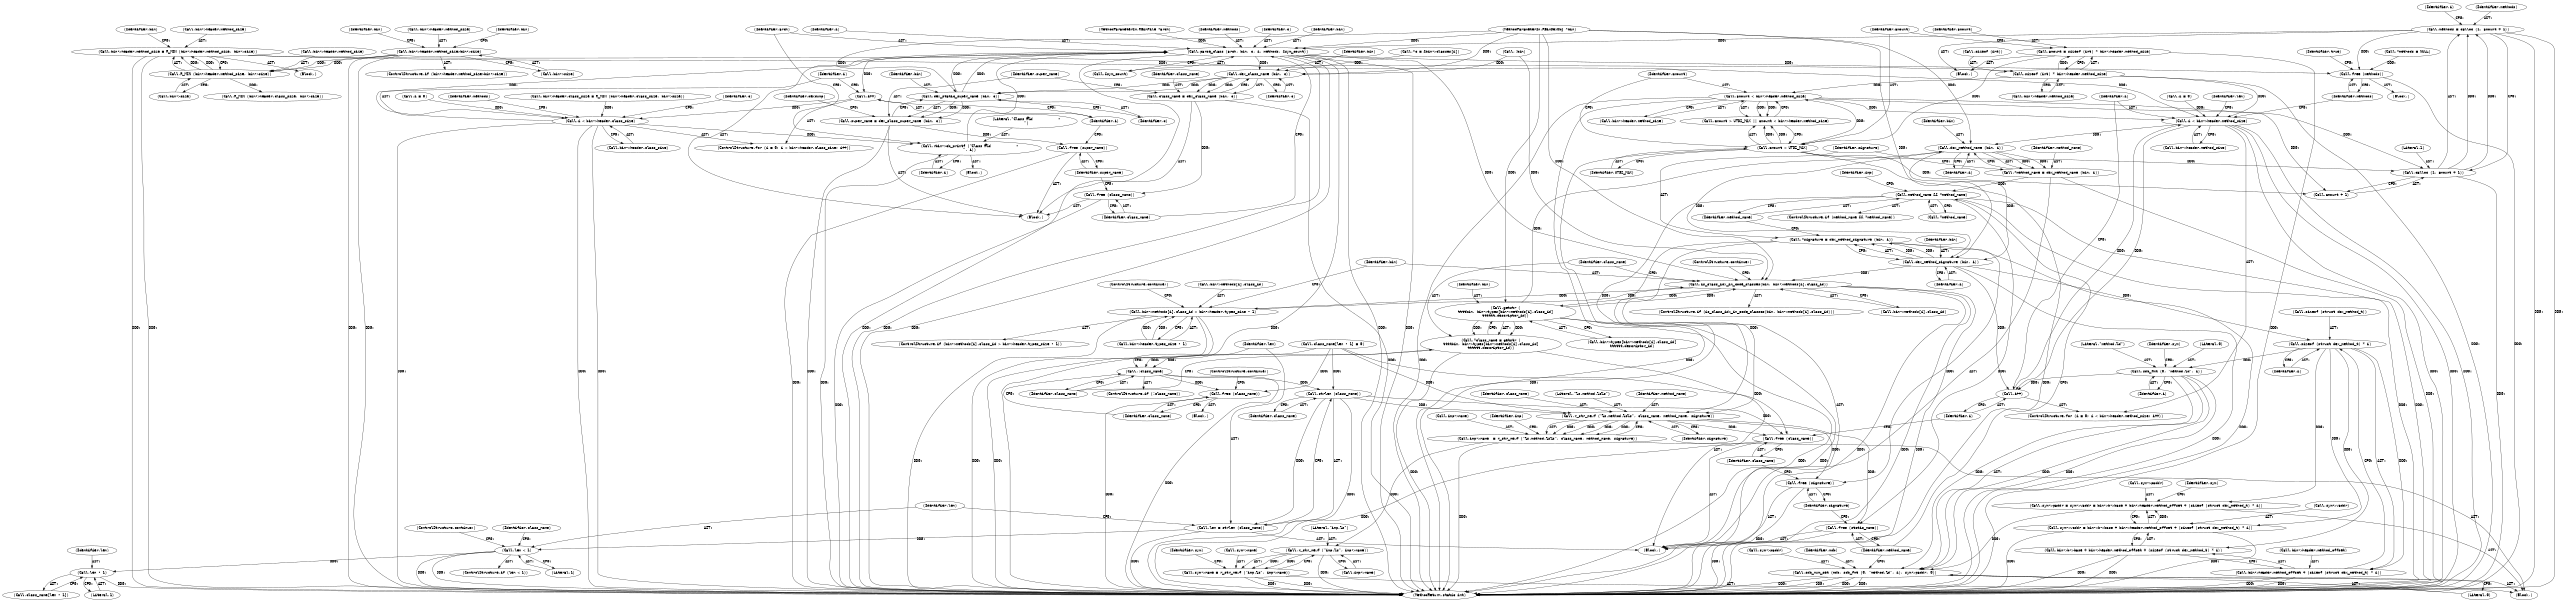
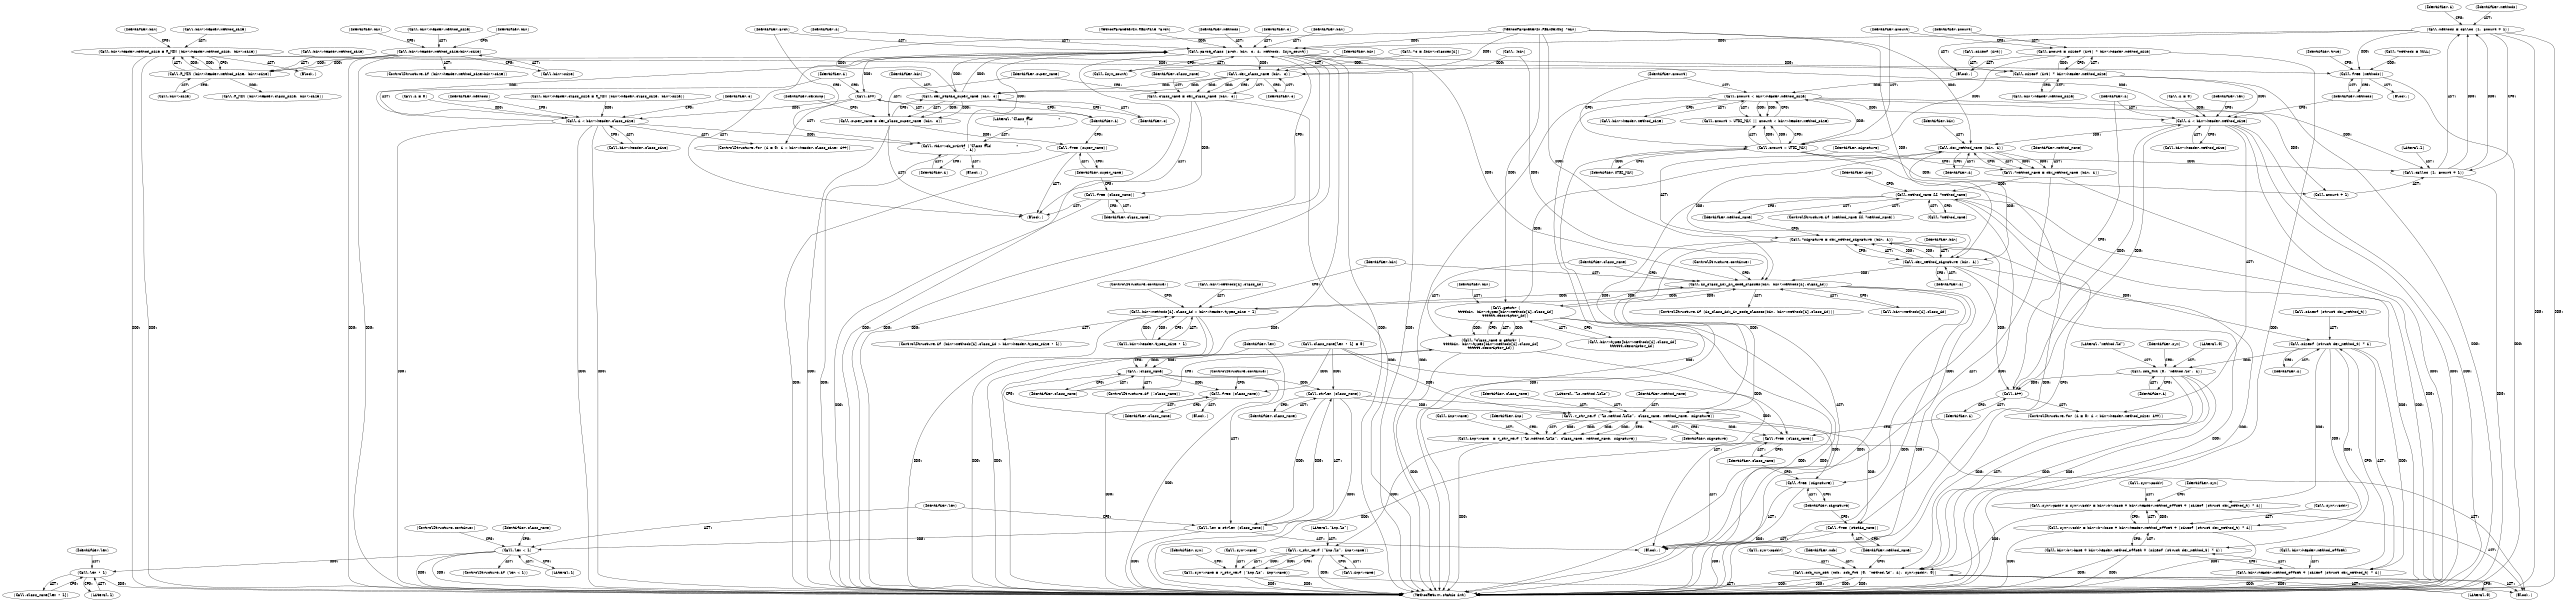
(1621, 162) -> (1621, 162)
(2382, 184) -> none
(1320, 461) -> (1320, 461)
